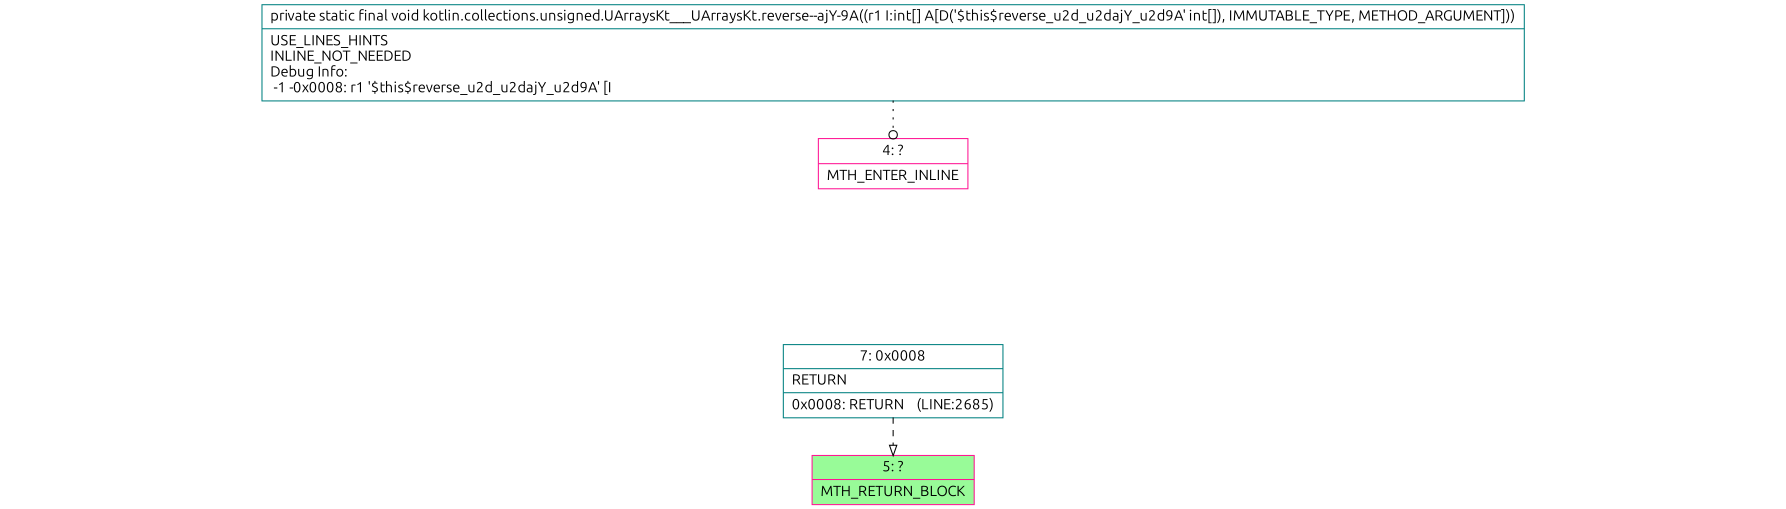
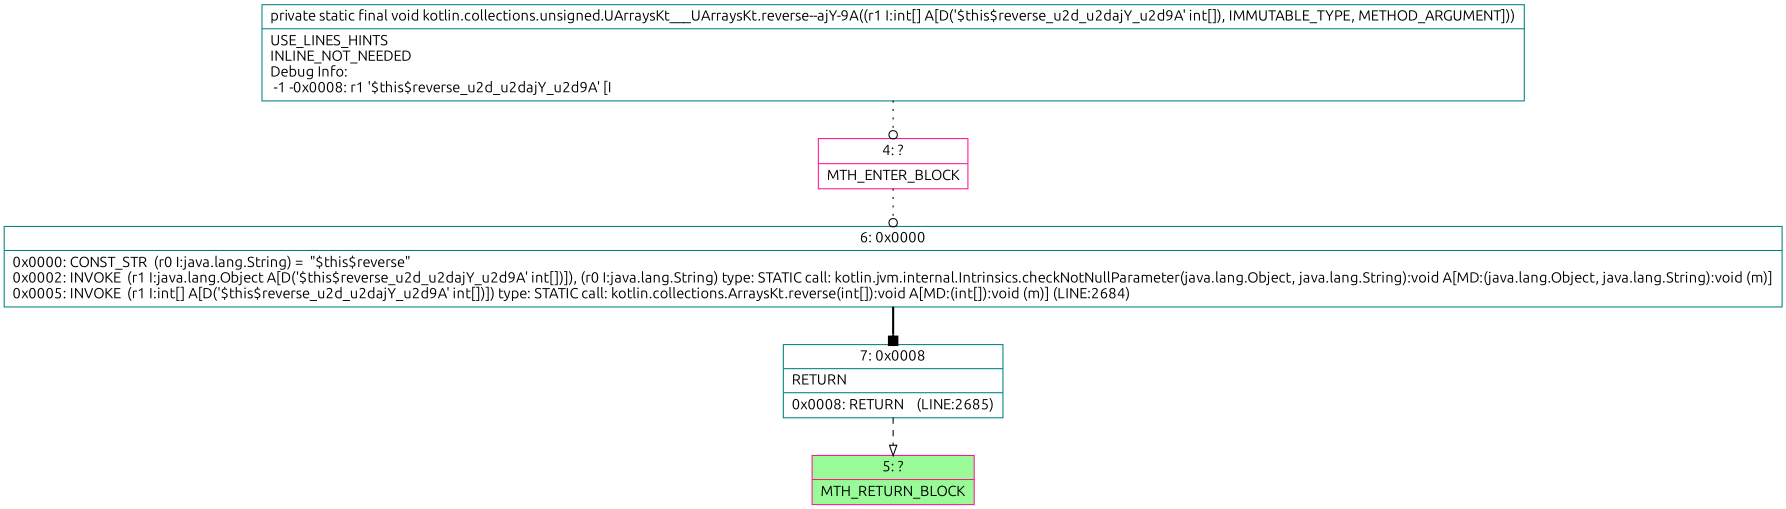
(893, 176) -> (893, 176)
none -> (893, 267)
